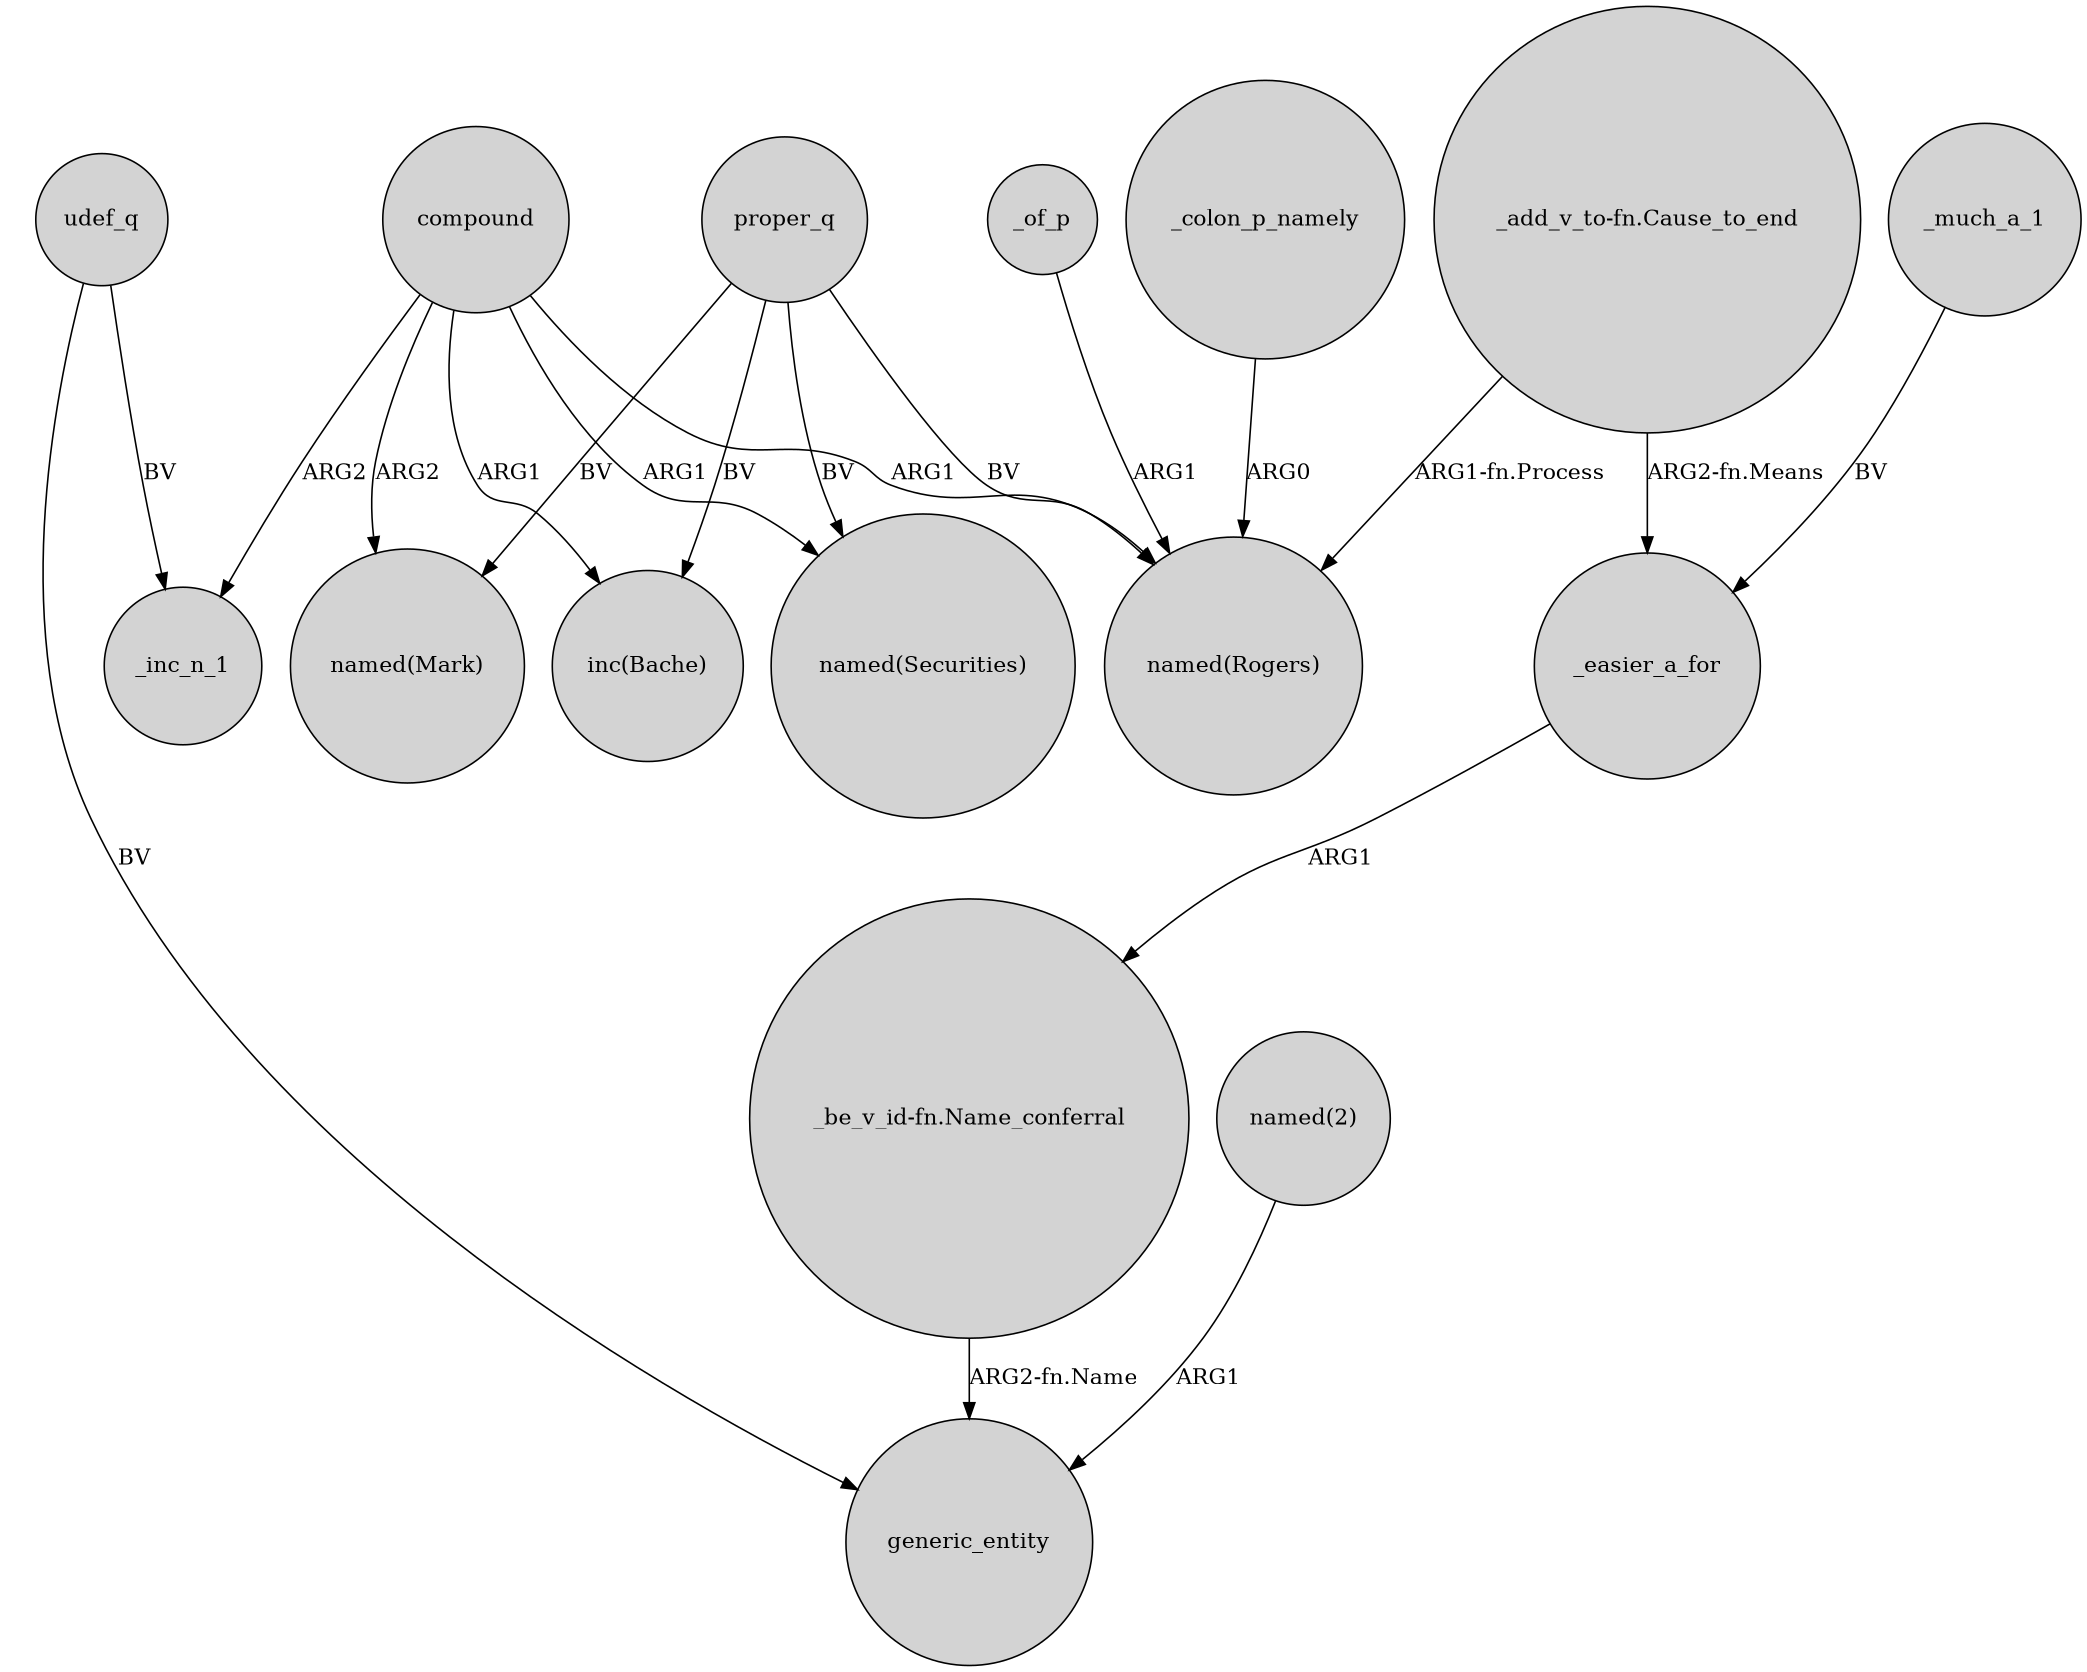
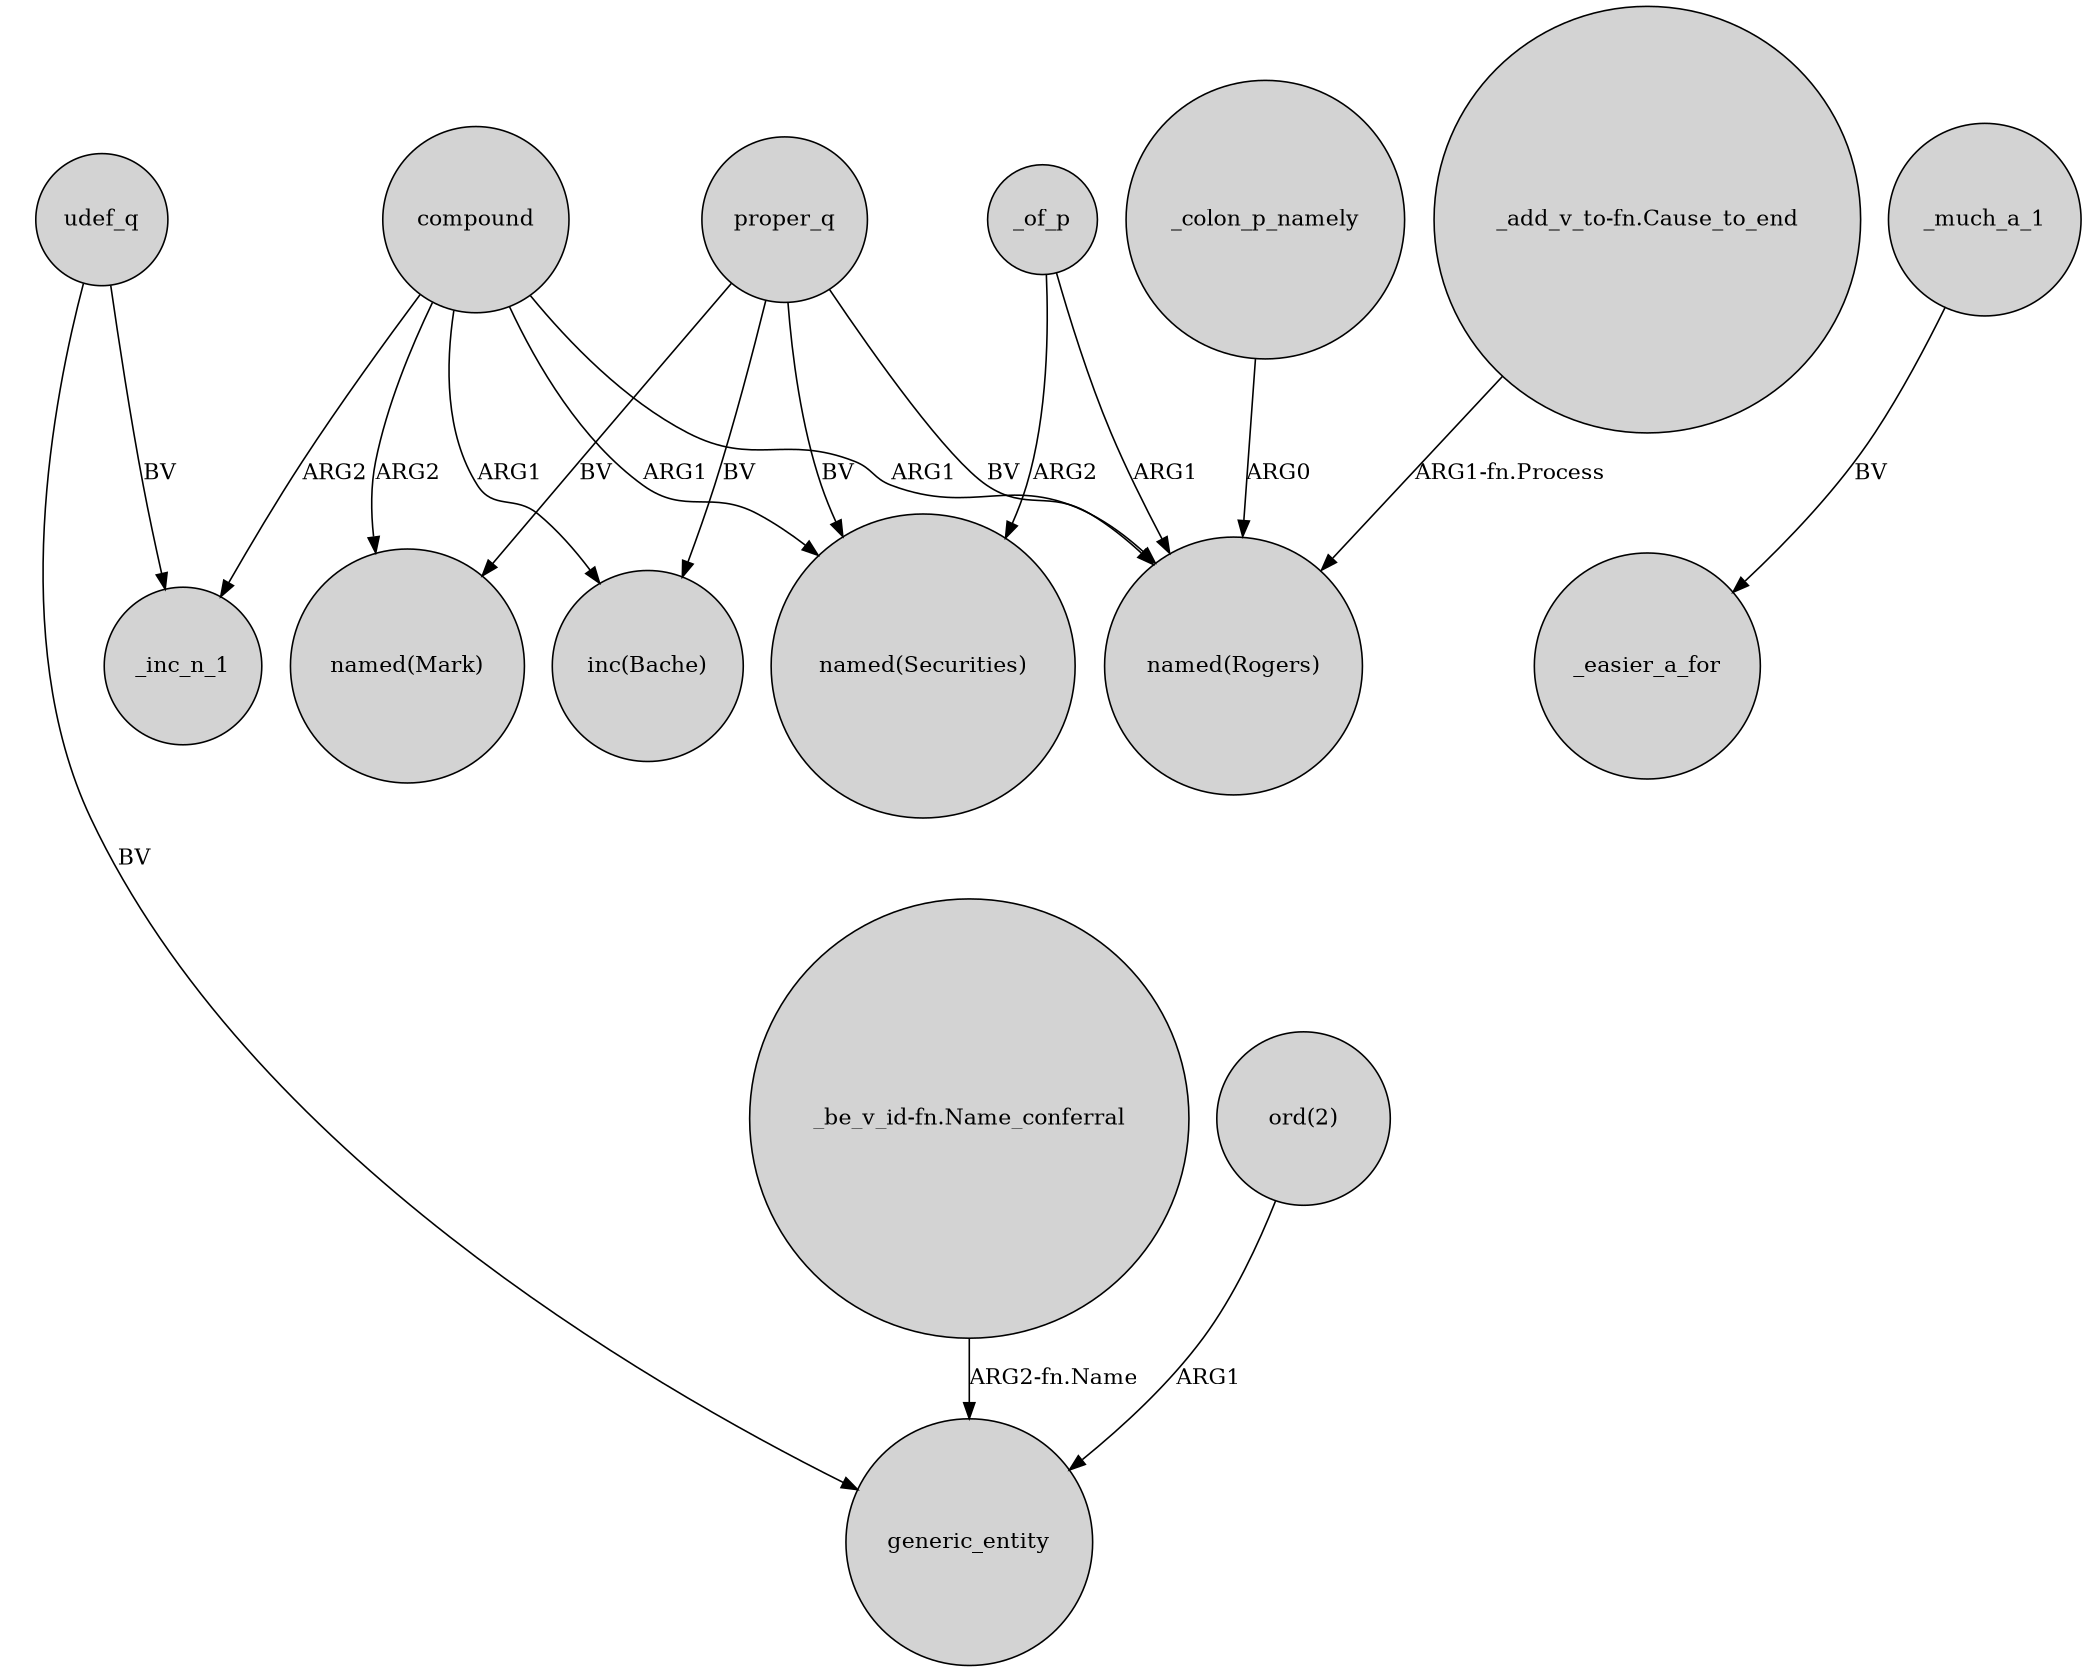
none -> (1043, 401)
(1647, 485) -> none
(1340, 835) -> none
(1304, 1119) -> (1304, 1119)
